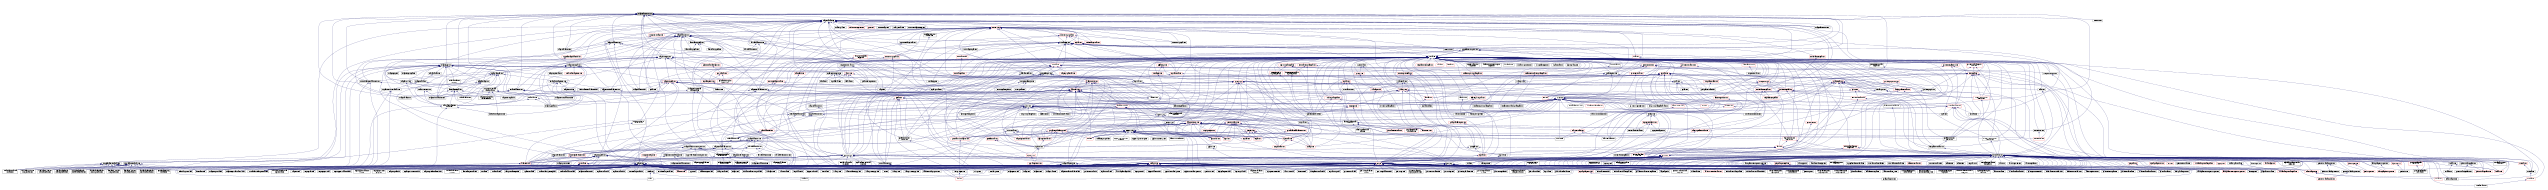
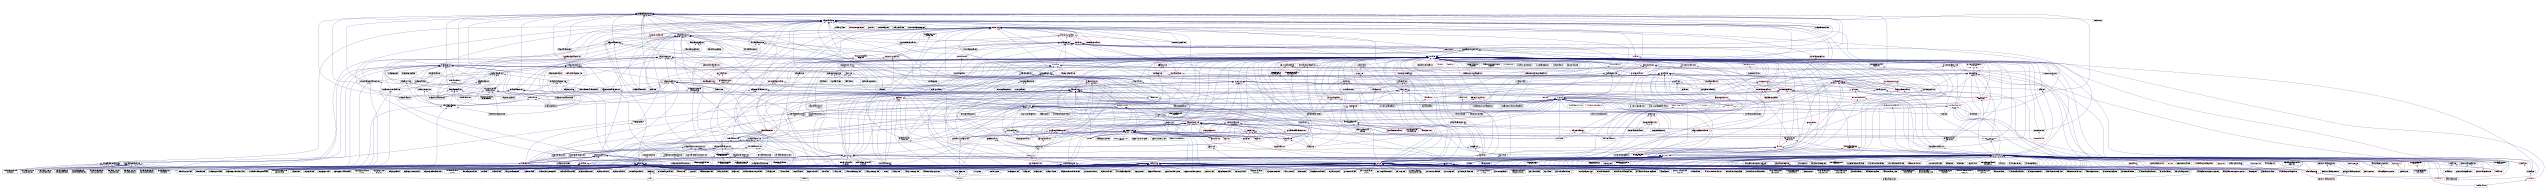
(1069, 163) -> (1069, 163)
